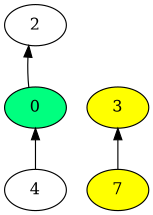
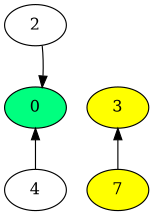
(28, 72) -> (43, 61)
